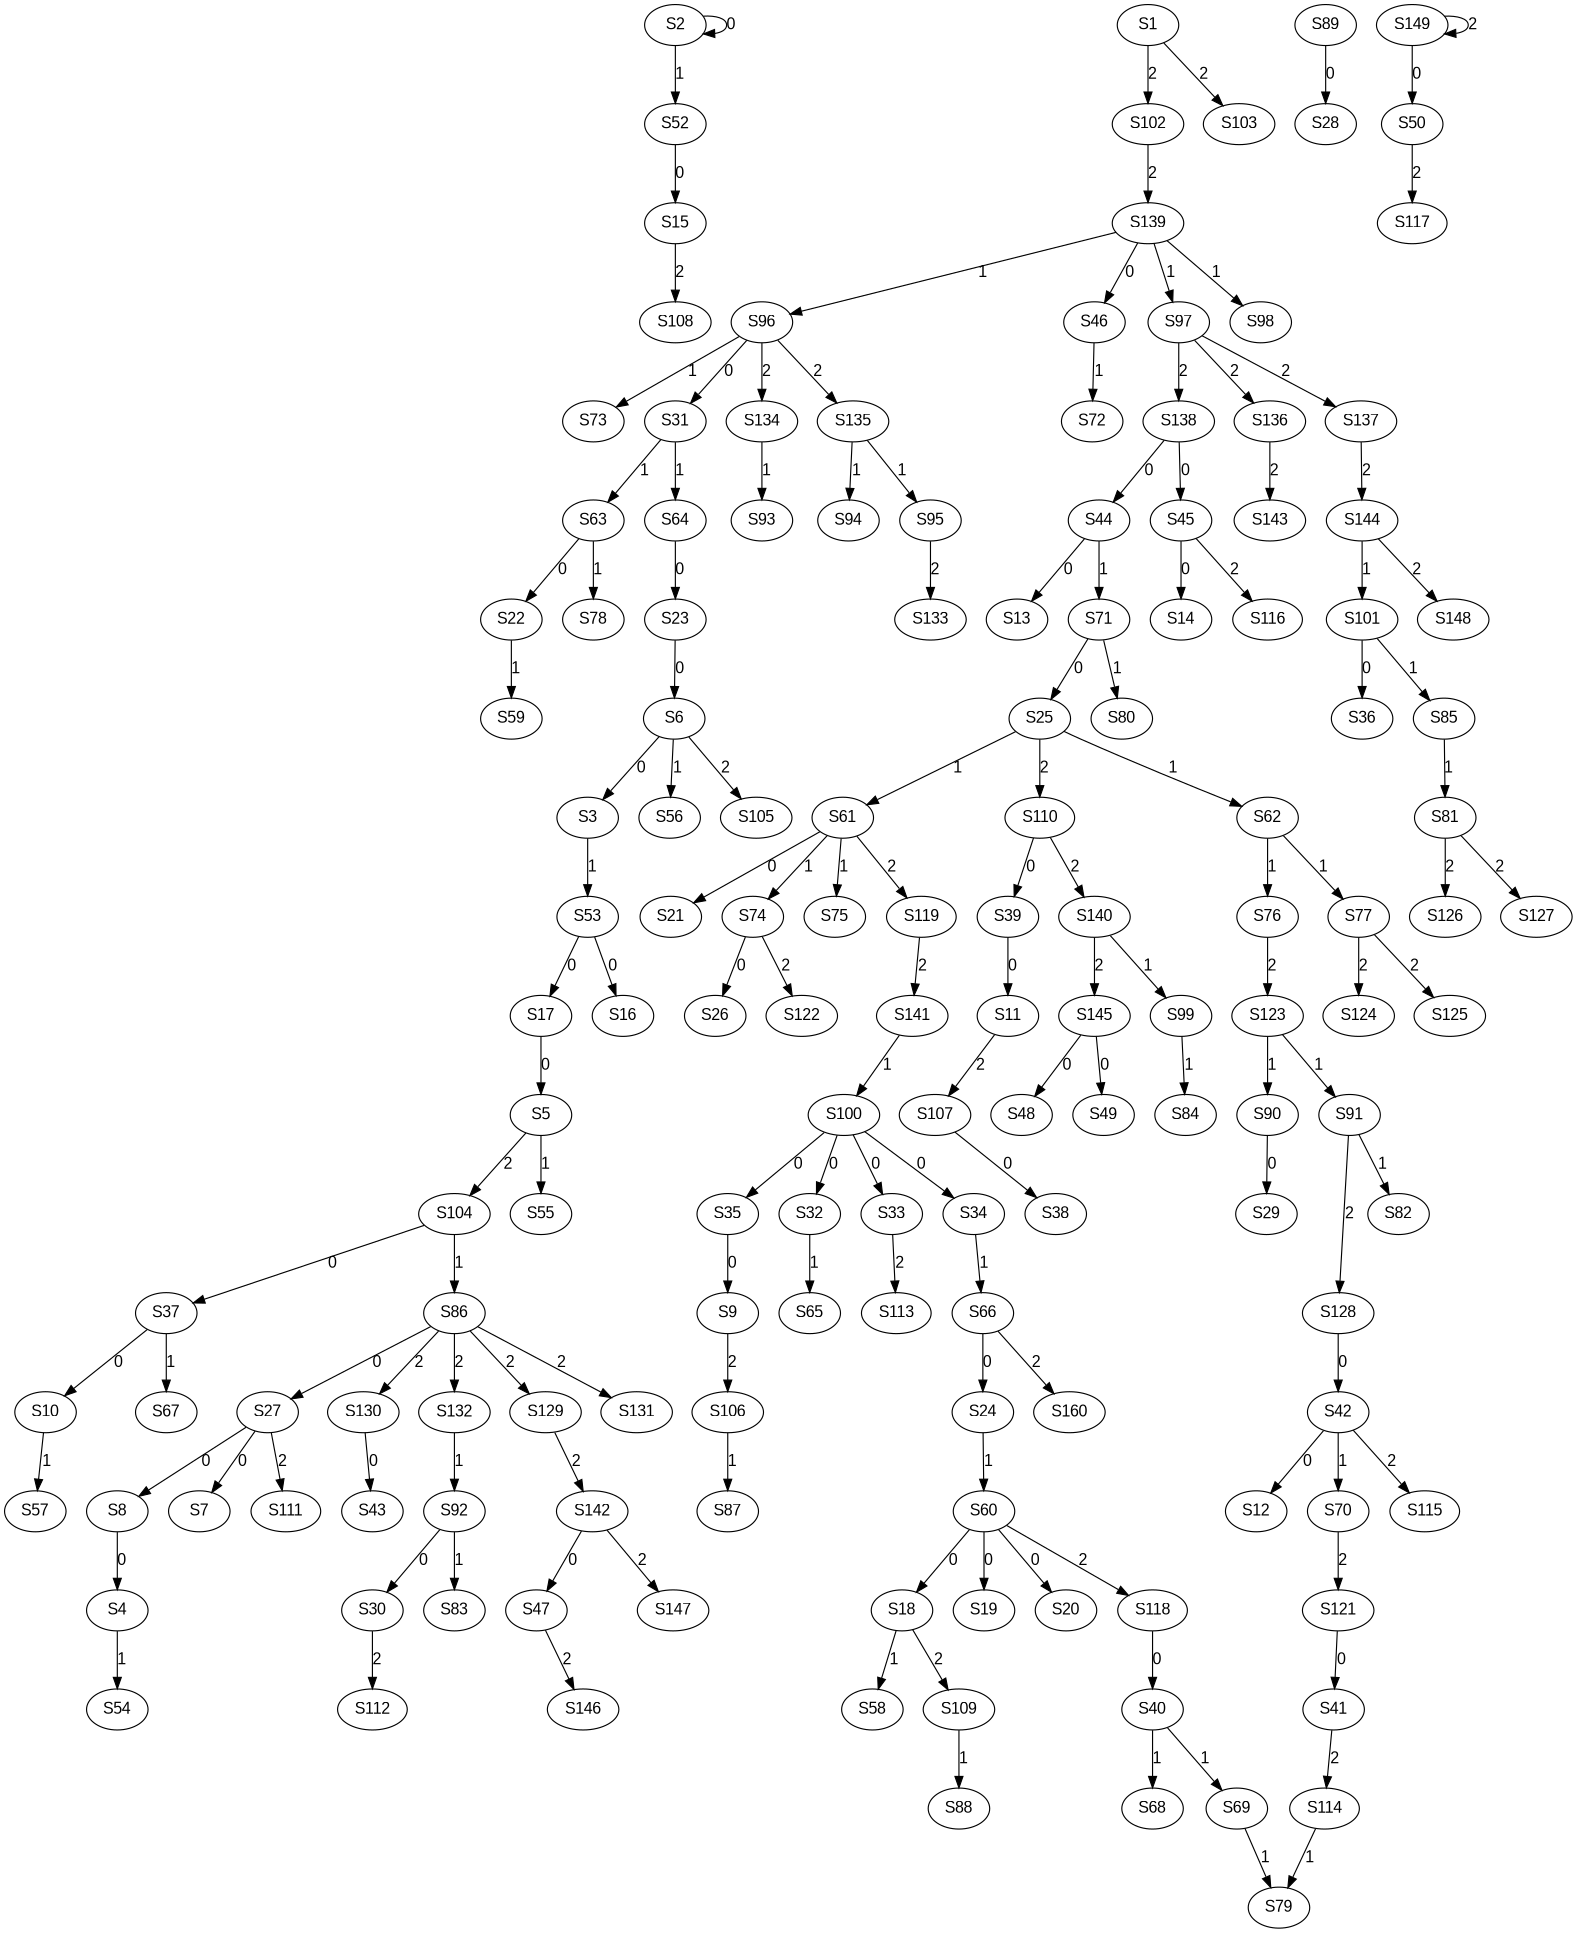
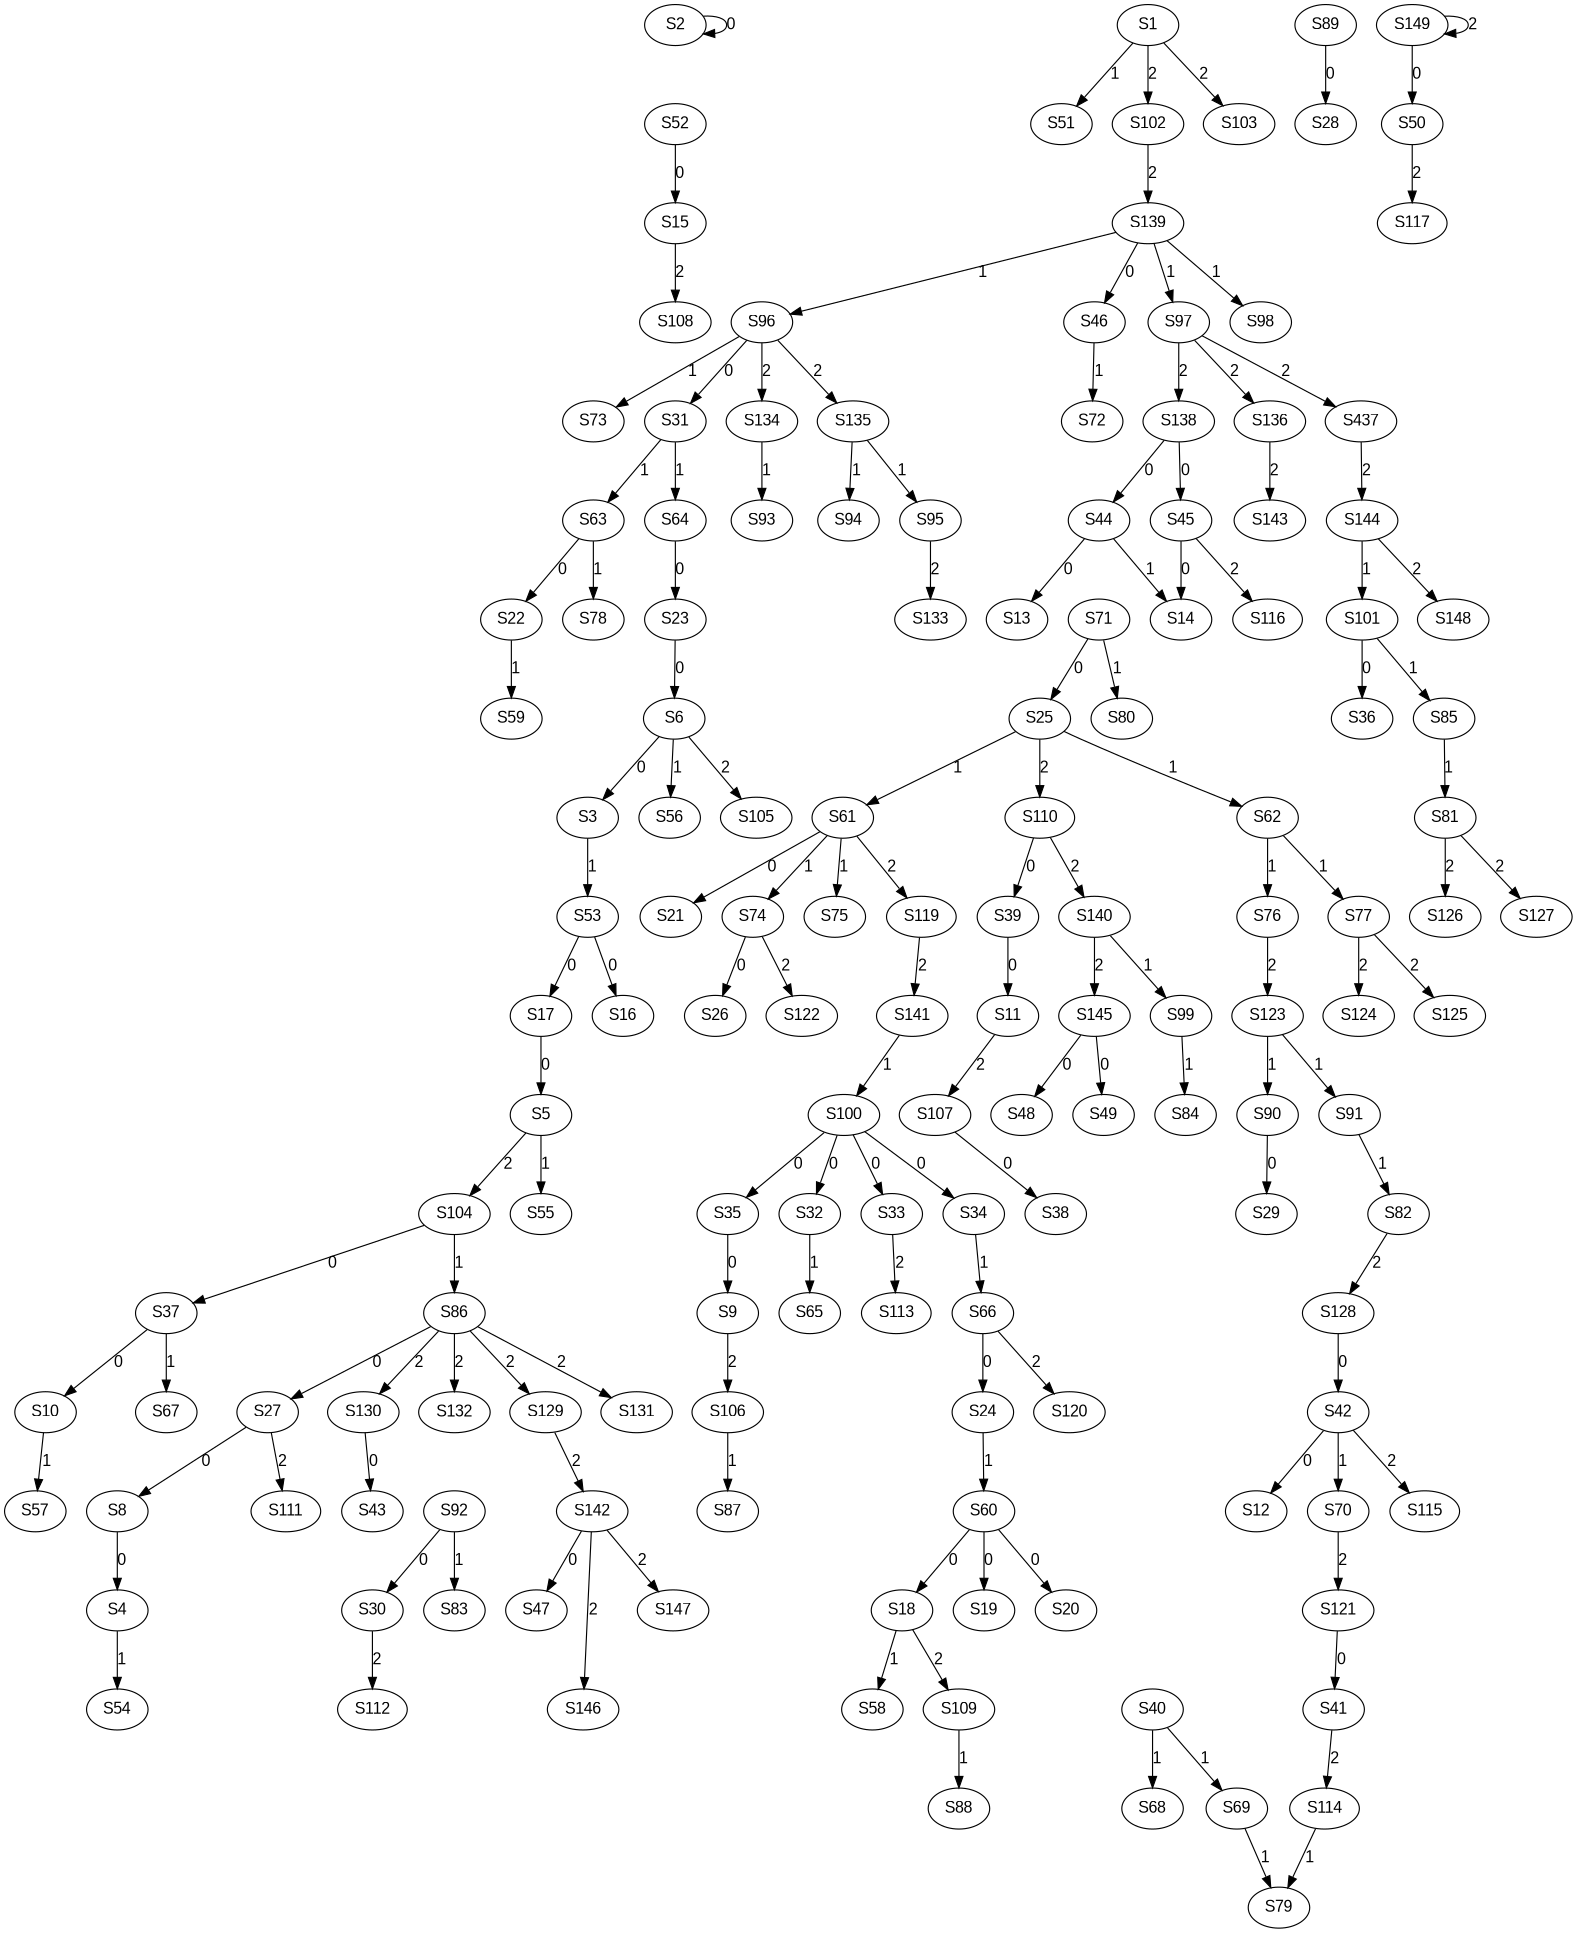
(675, 69) -> none
none -> (1061, 124)
(1361, 421) -> (1361, 421)
(1099, 564) -> (1136, 566)
(1344, 1208) -> (1372, 1258)
(1069, 1412) -> (1069, 1412)
(454, 1456) -> none
(199, 1511) -> none
(1153, 1610) -> none
(557, 1655) -> (588, 1605)
